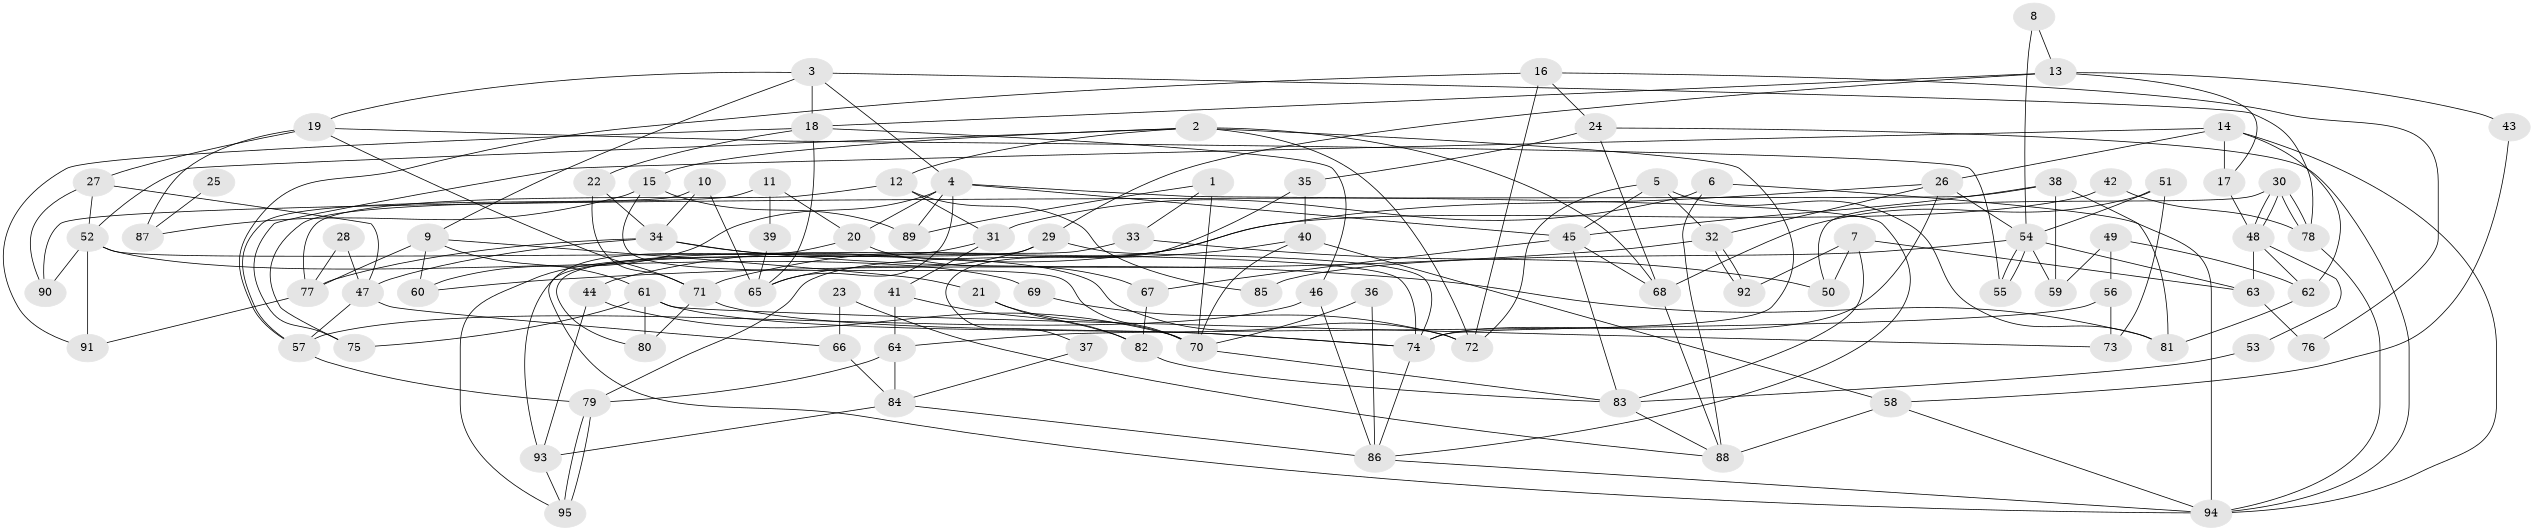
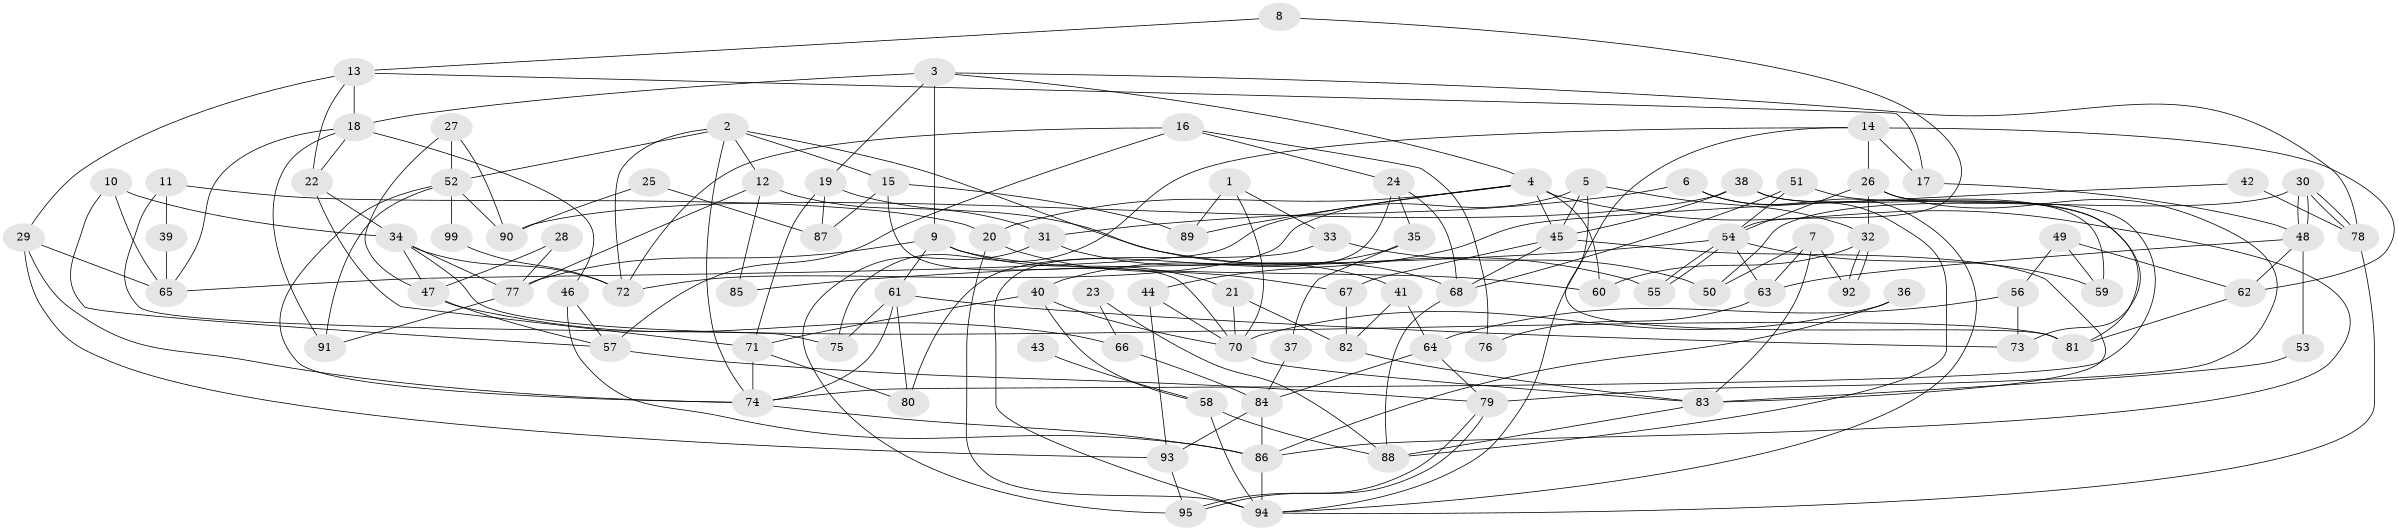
(2286, 83) -> (323, 124)
(157, 162) -> none
none -> (582, 206)
(1034, 293) -> (452, 238)
